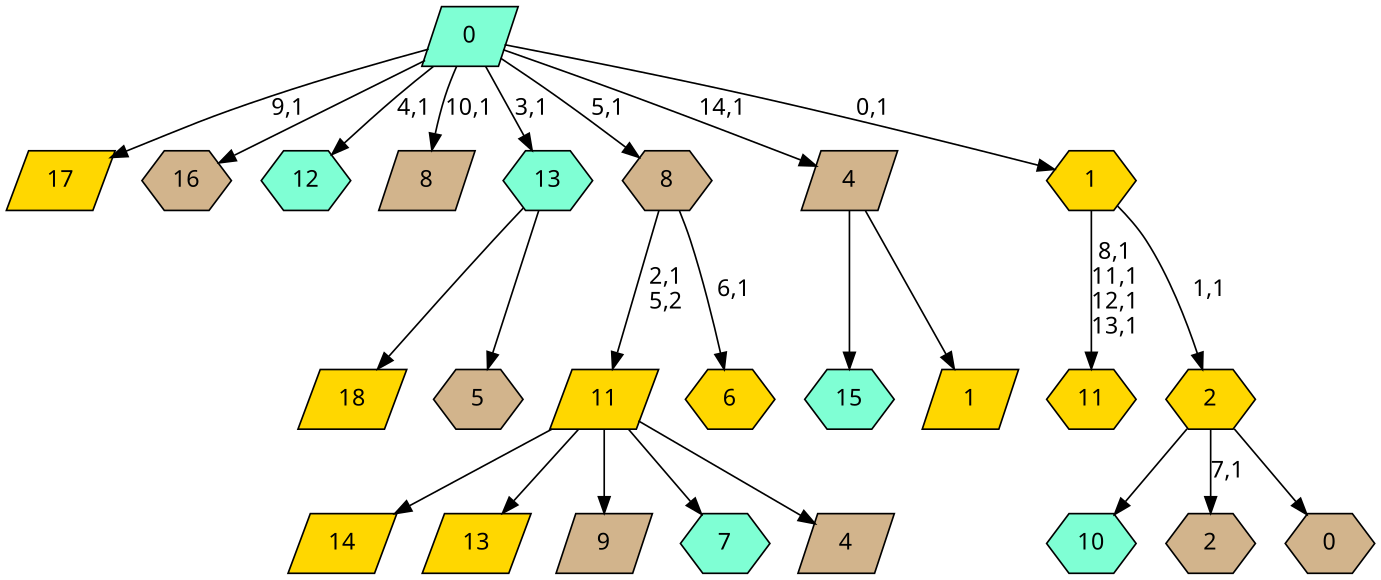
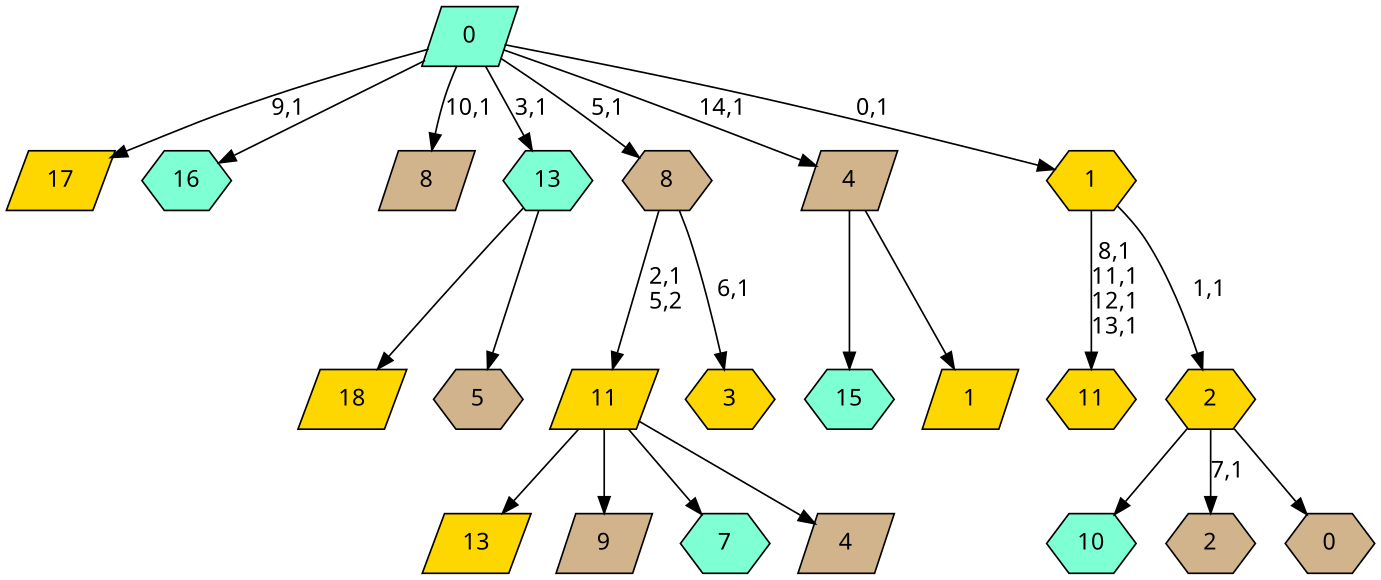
(187, 181) -> (187, 181)
(306, 181) -> none
(730, 399) -> (730, 399)
(342, 543) -> none
